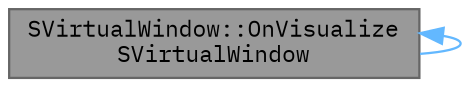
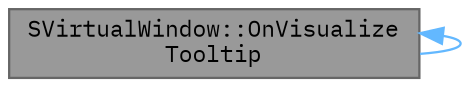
(214, 44) -> (214, 44)
